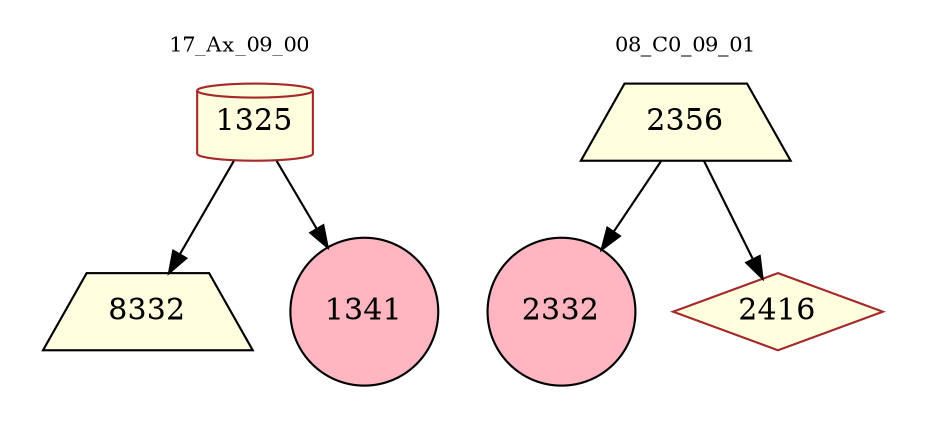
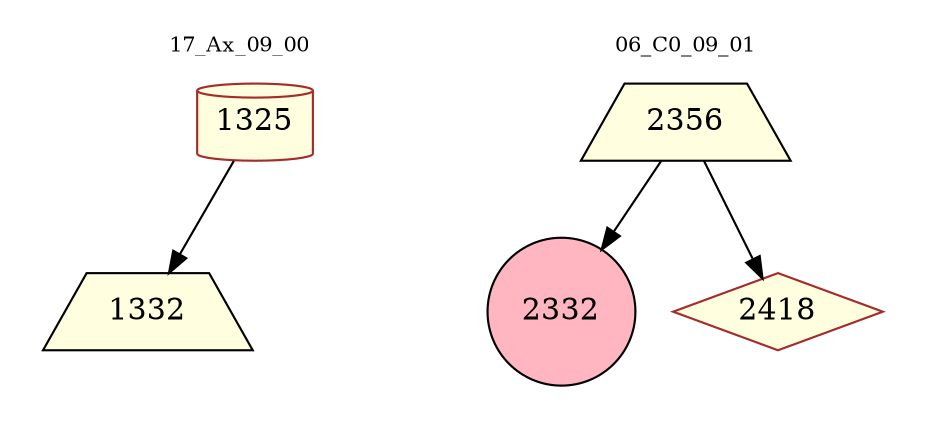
(686, 46) -> (686, 46)
(148, 312) -> (148, 312)
(364, 312) -> none
(778, 312) -> (778, 312)
